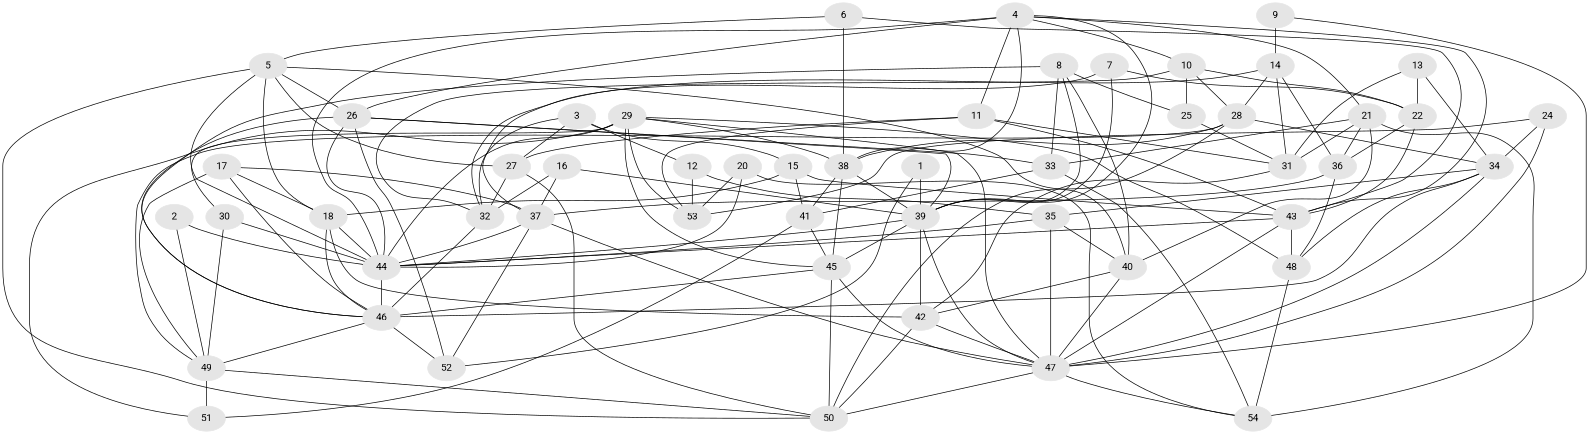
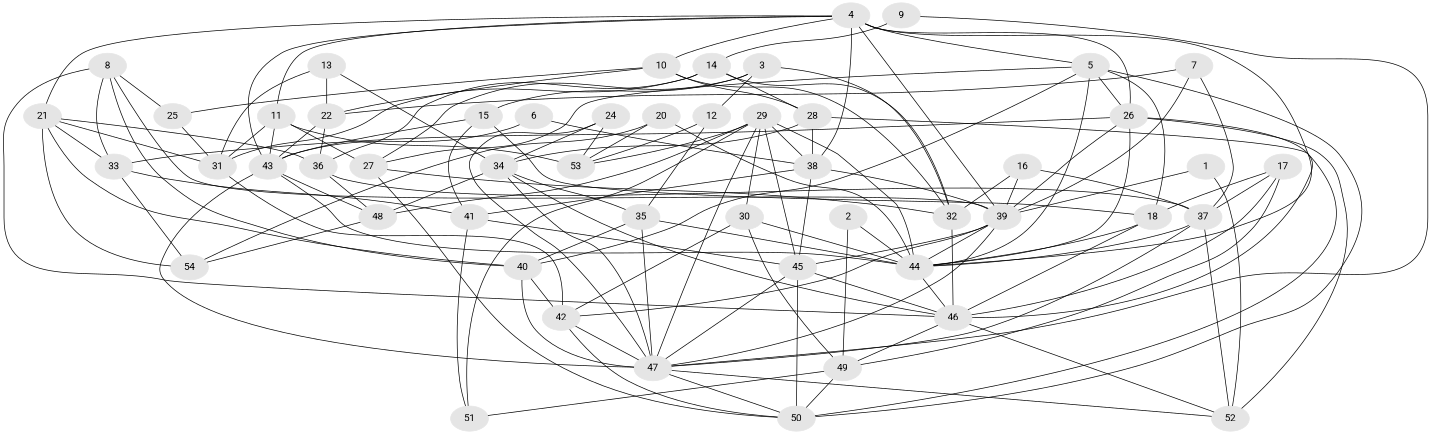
(553, 30) -> (968, 47)
(774, 137) -> none
(568, 308) -> (653, 267)
(1150, 399) -> (928, 392)
